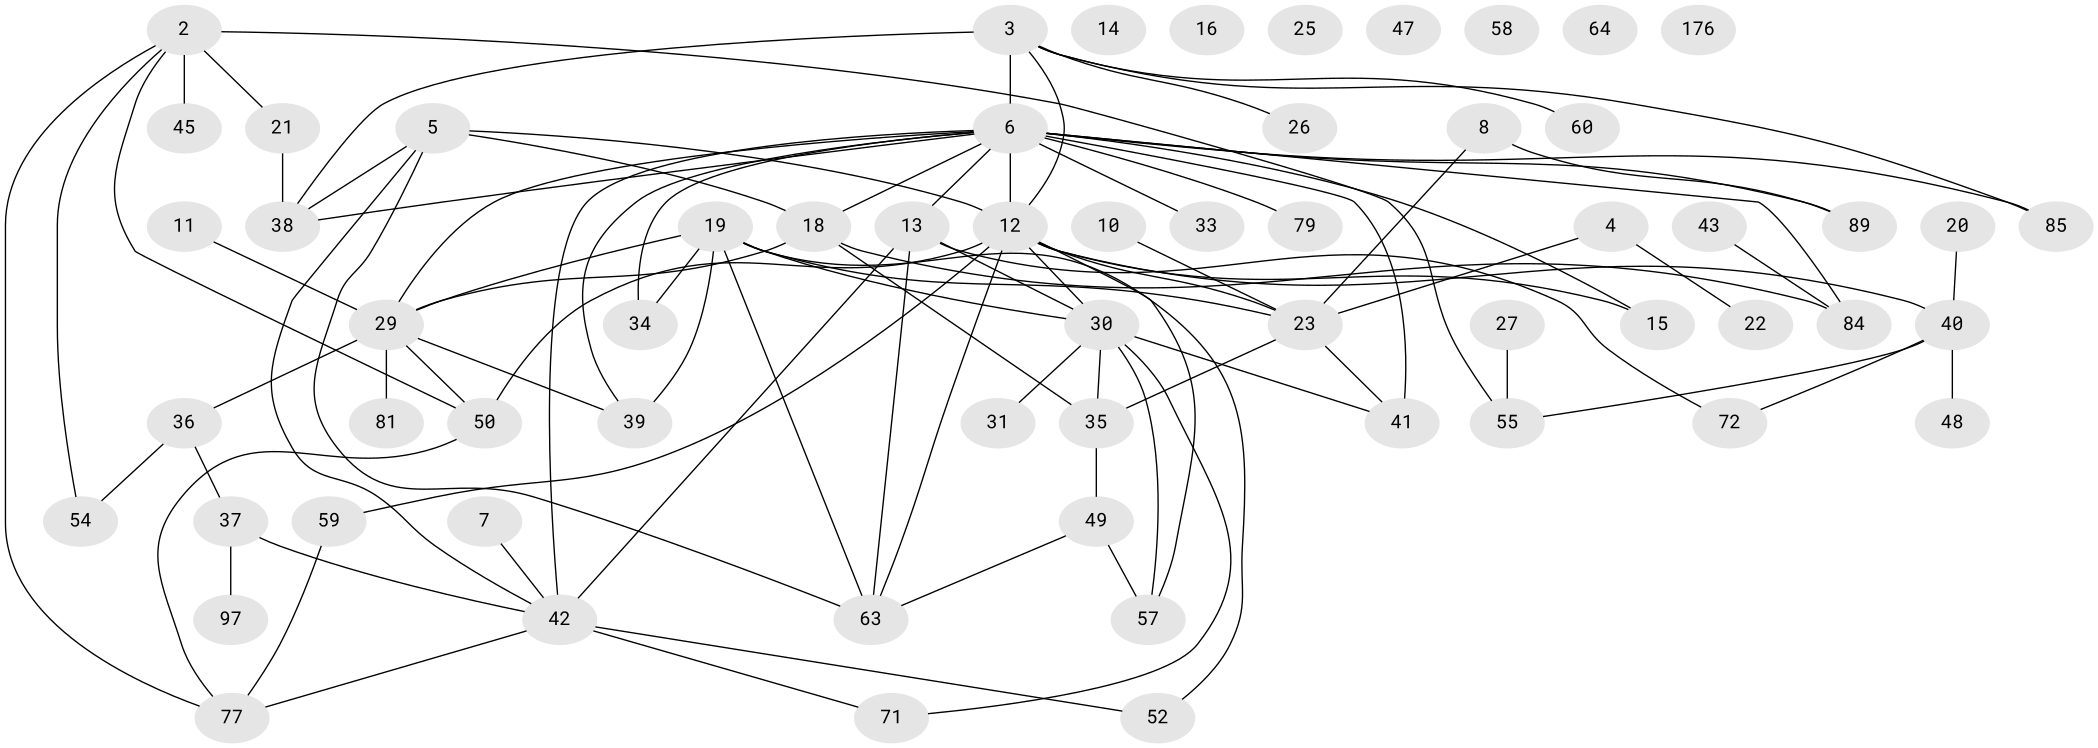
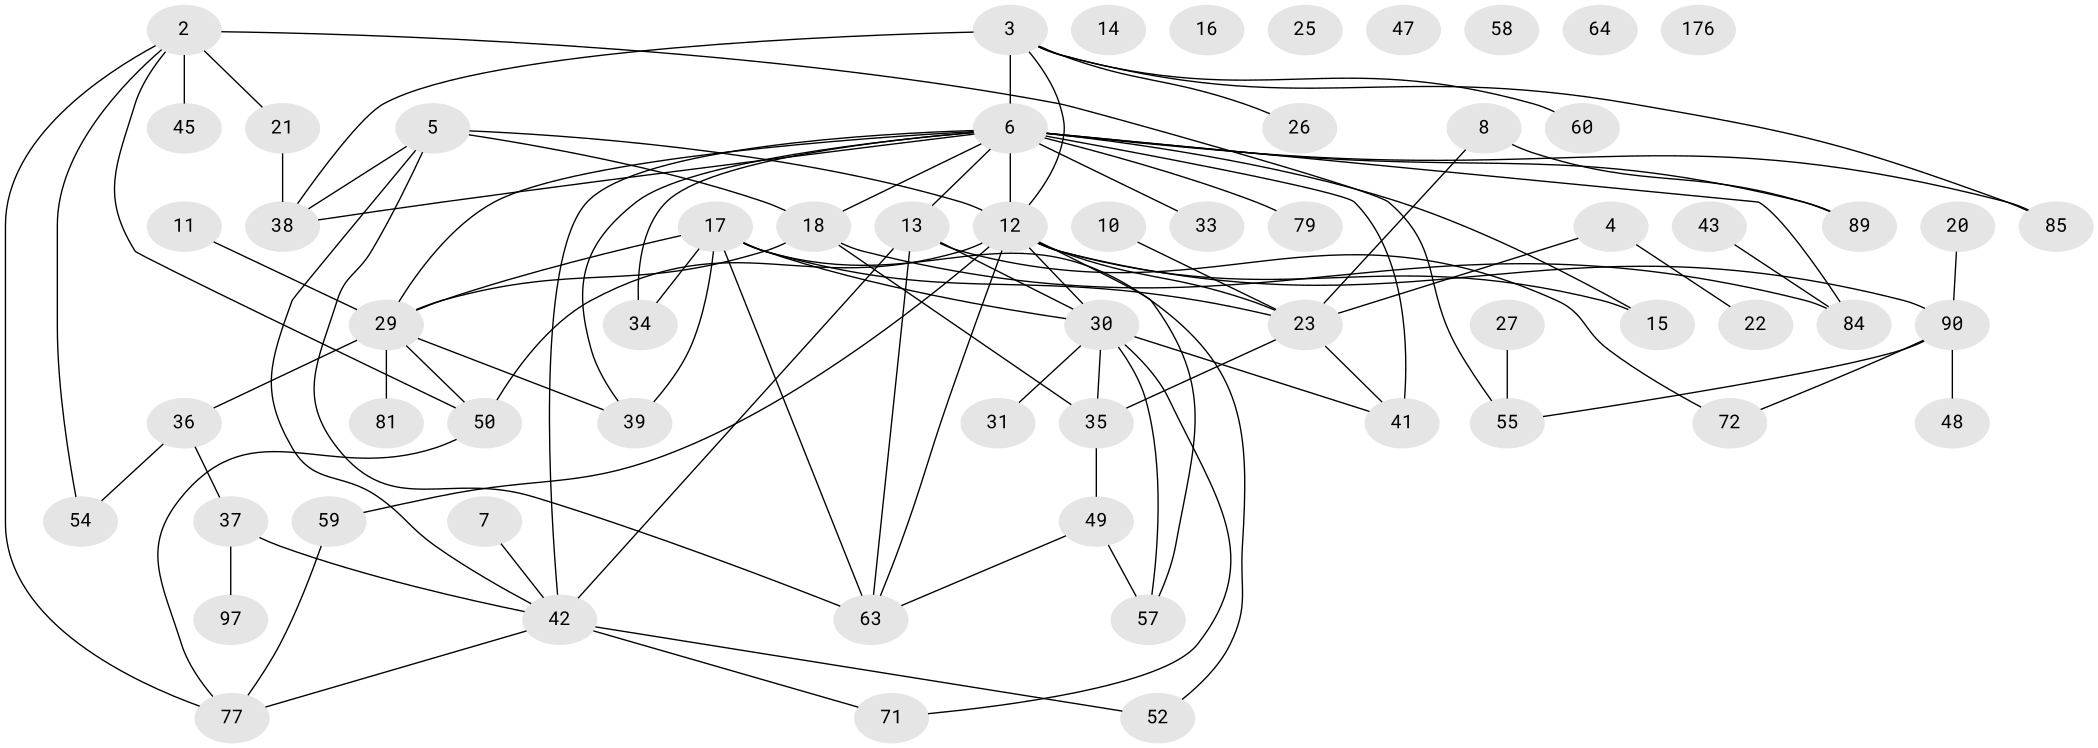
(715, 227) -> (715, 227)
(1952, 325) -> (1952, 325)
